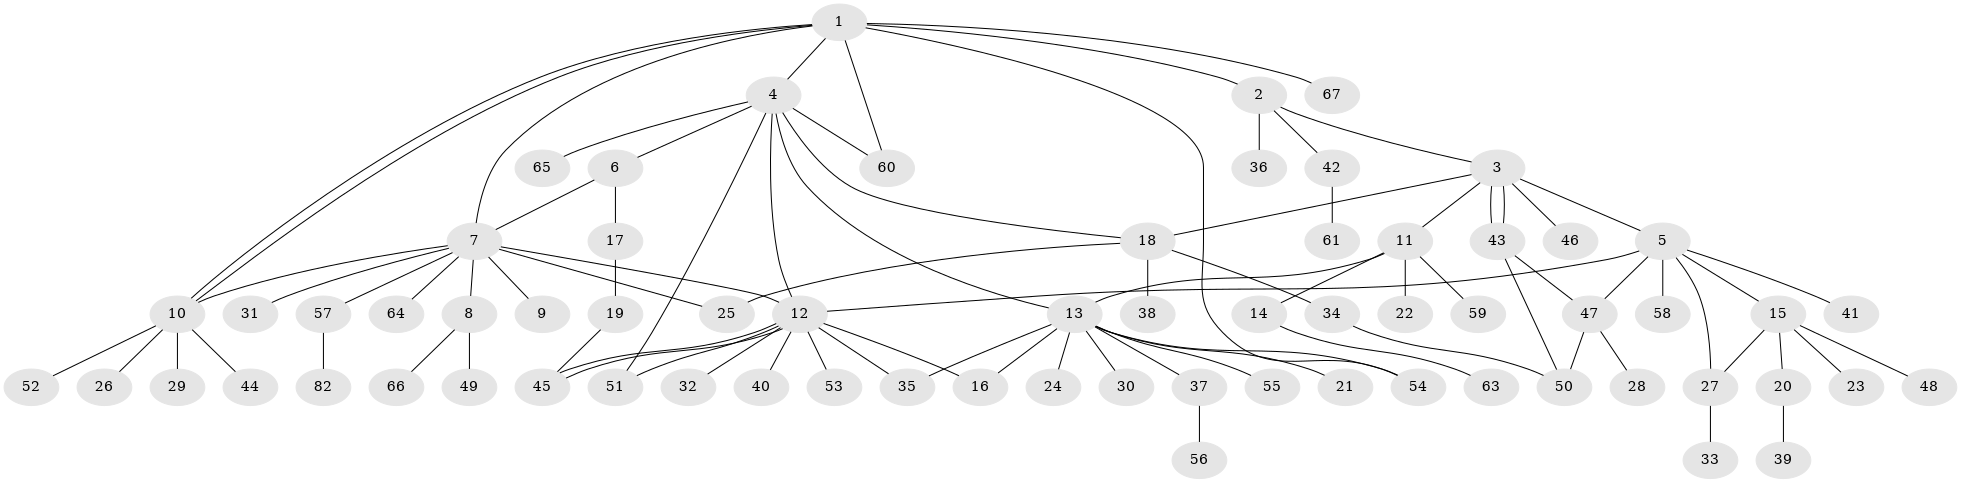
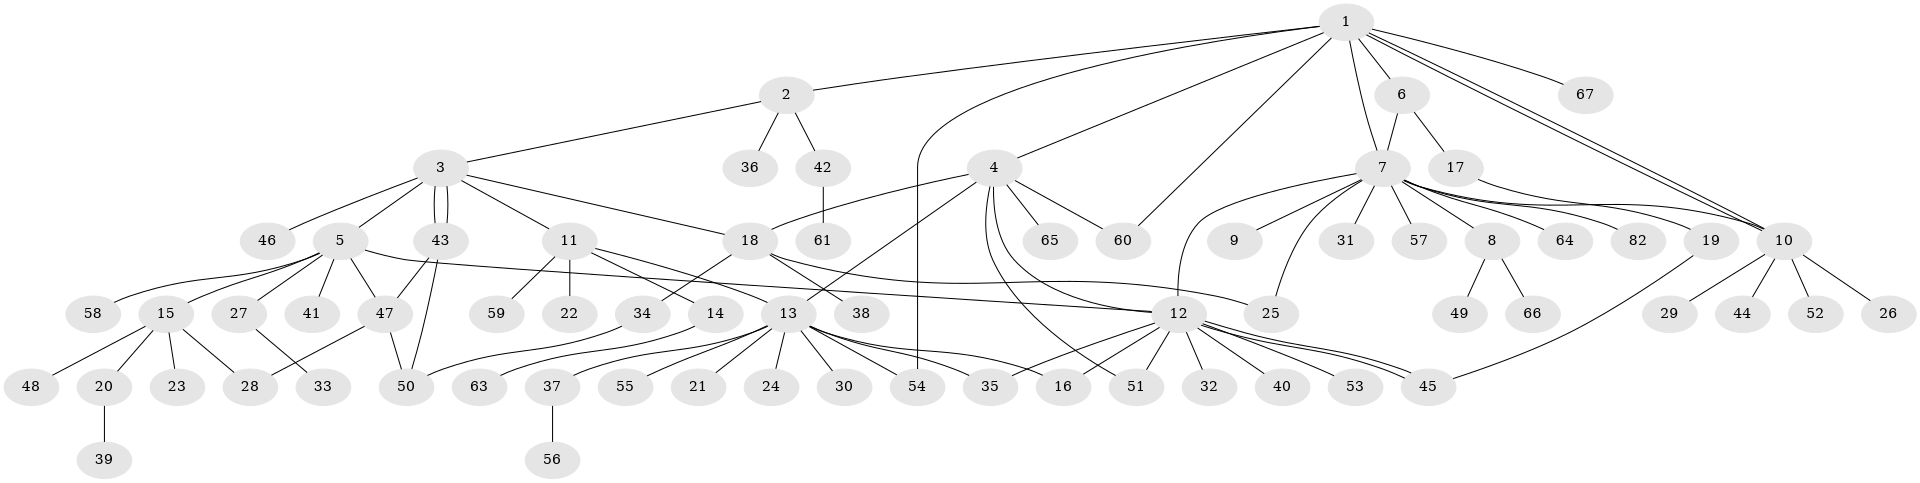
(695, 132) -> (1374, 59)
(323, 351) -> (1560, 212)
(1744, 351) -> (209, 351)
